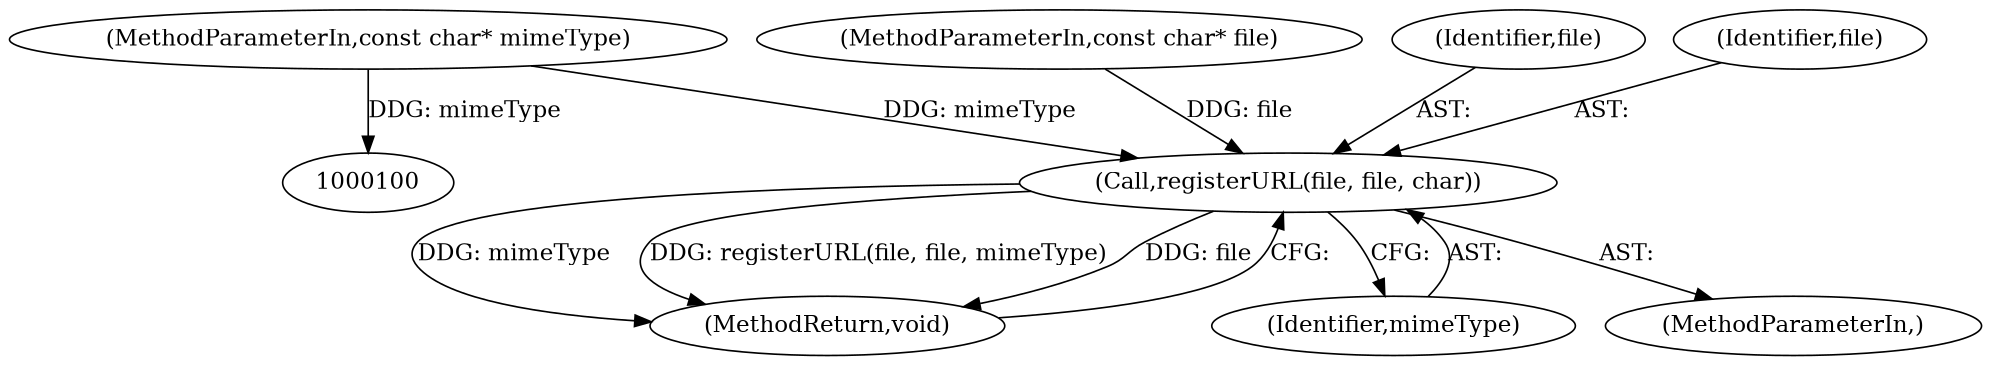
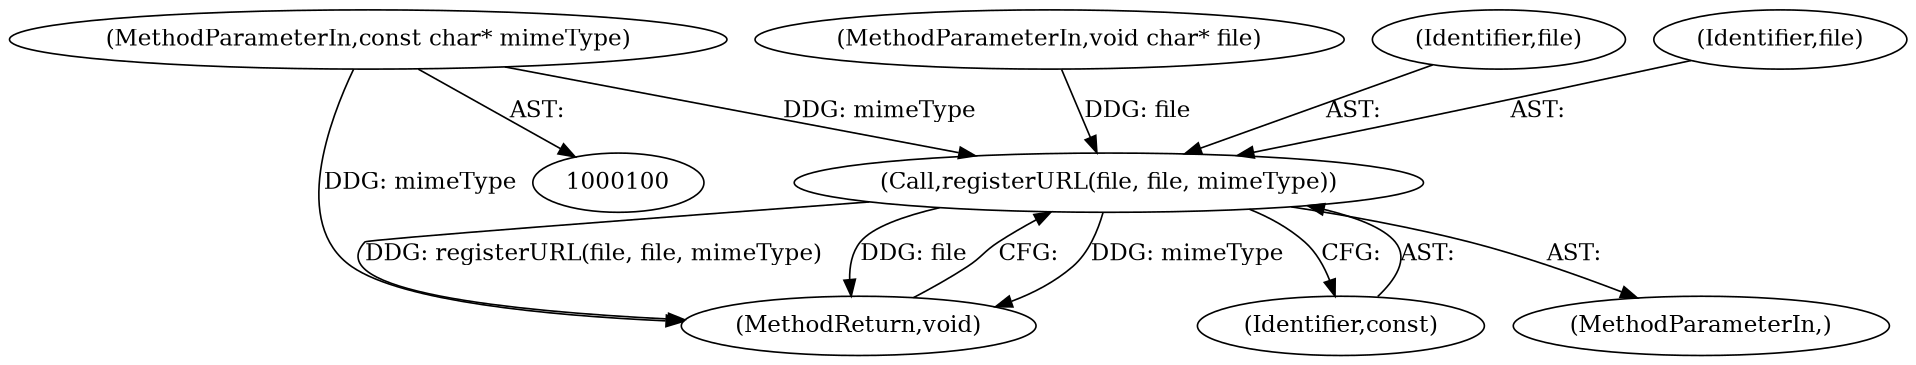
(1059, 40) -> (1050, 40)
(465, 111) -> (541, 111)
(1288, 183) -> (1109, 183)
none -> (343, 257)
(1394, 326) -> (1341, 326)
